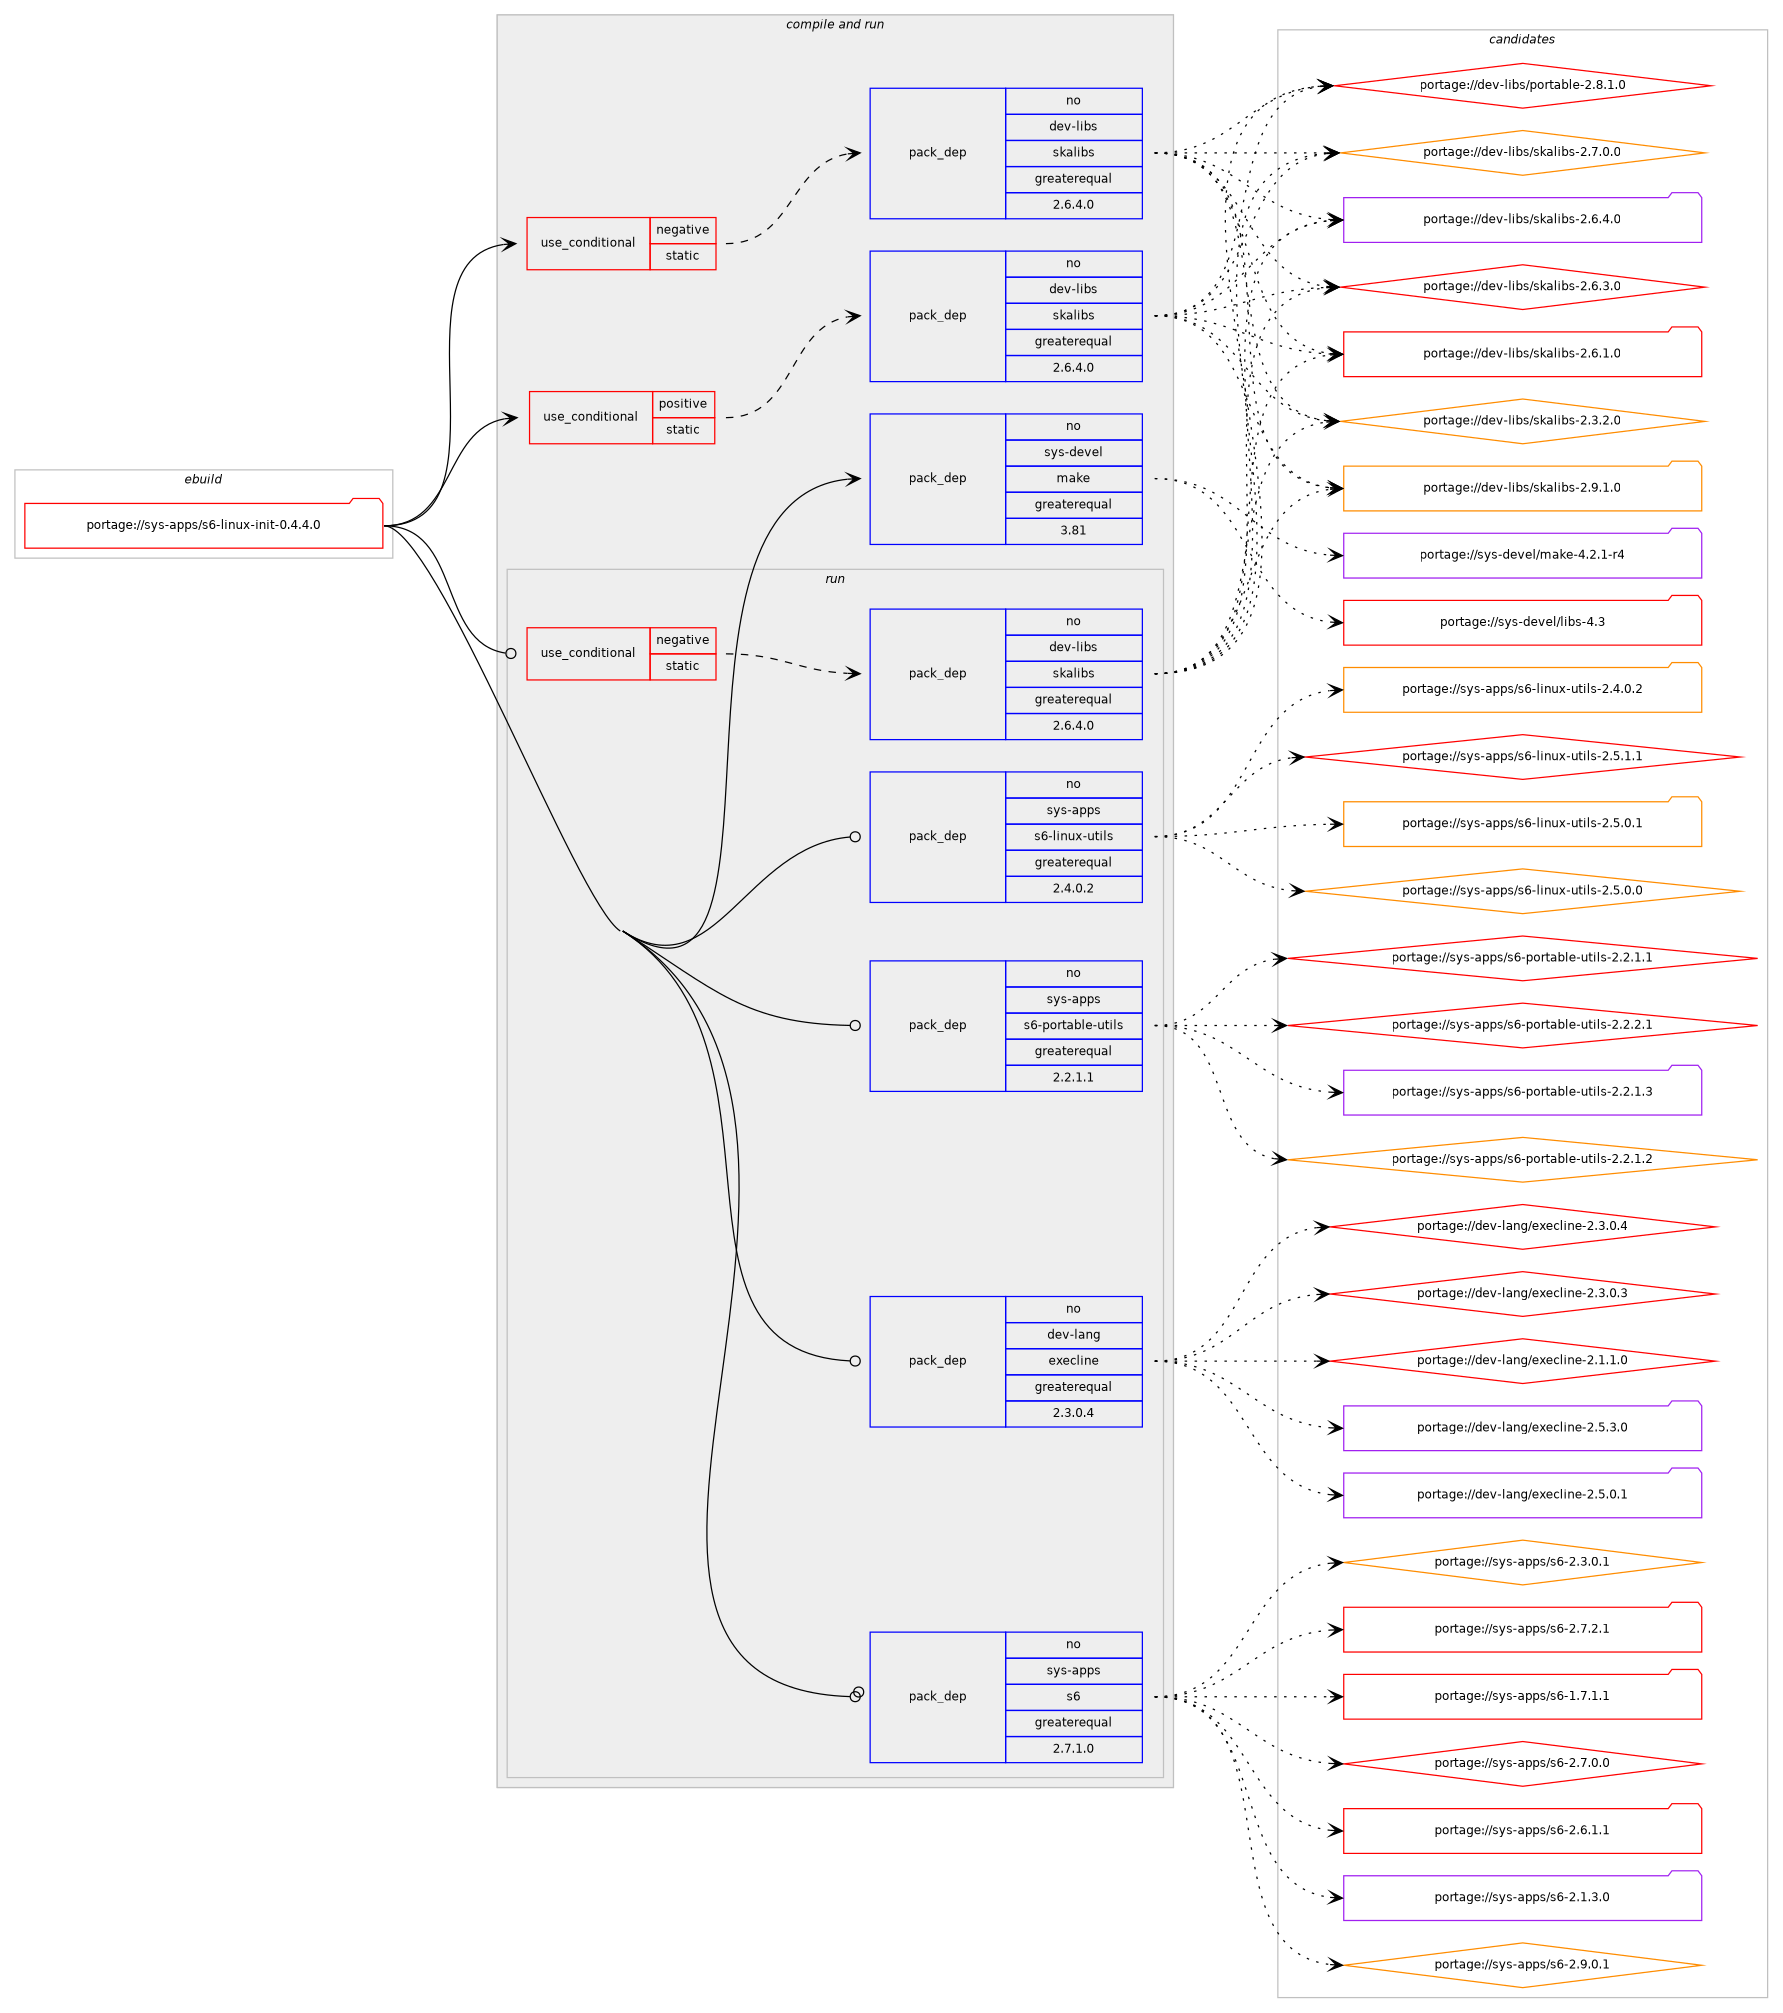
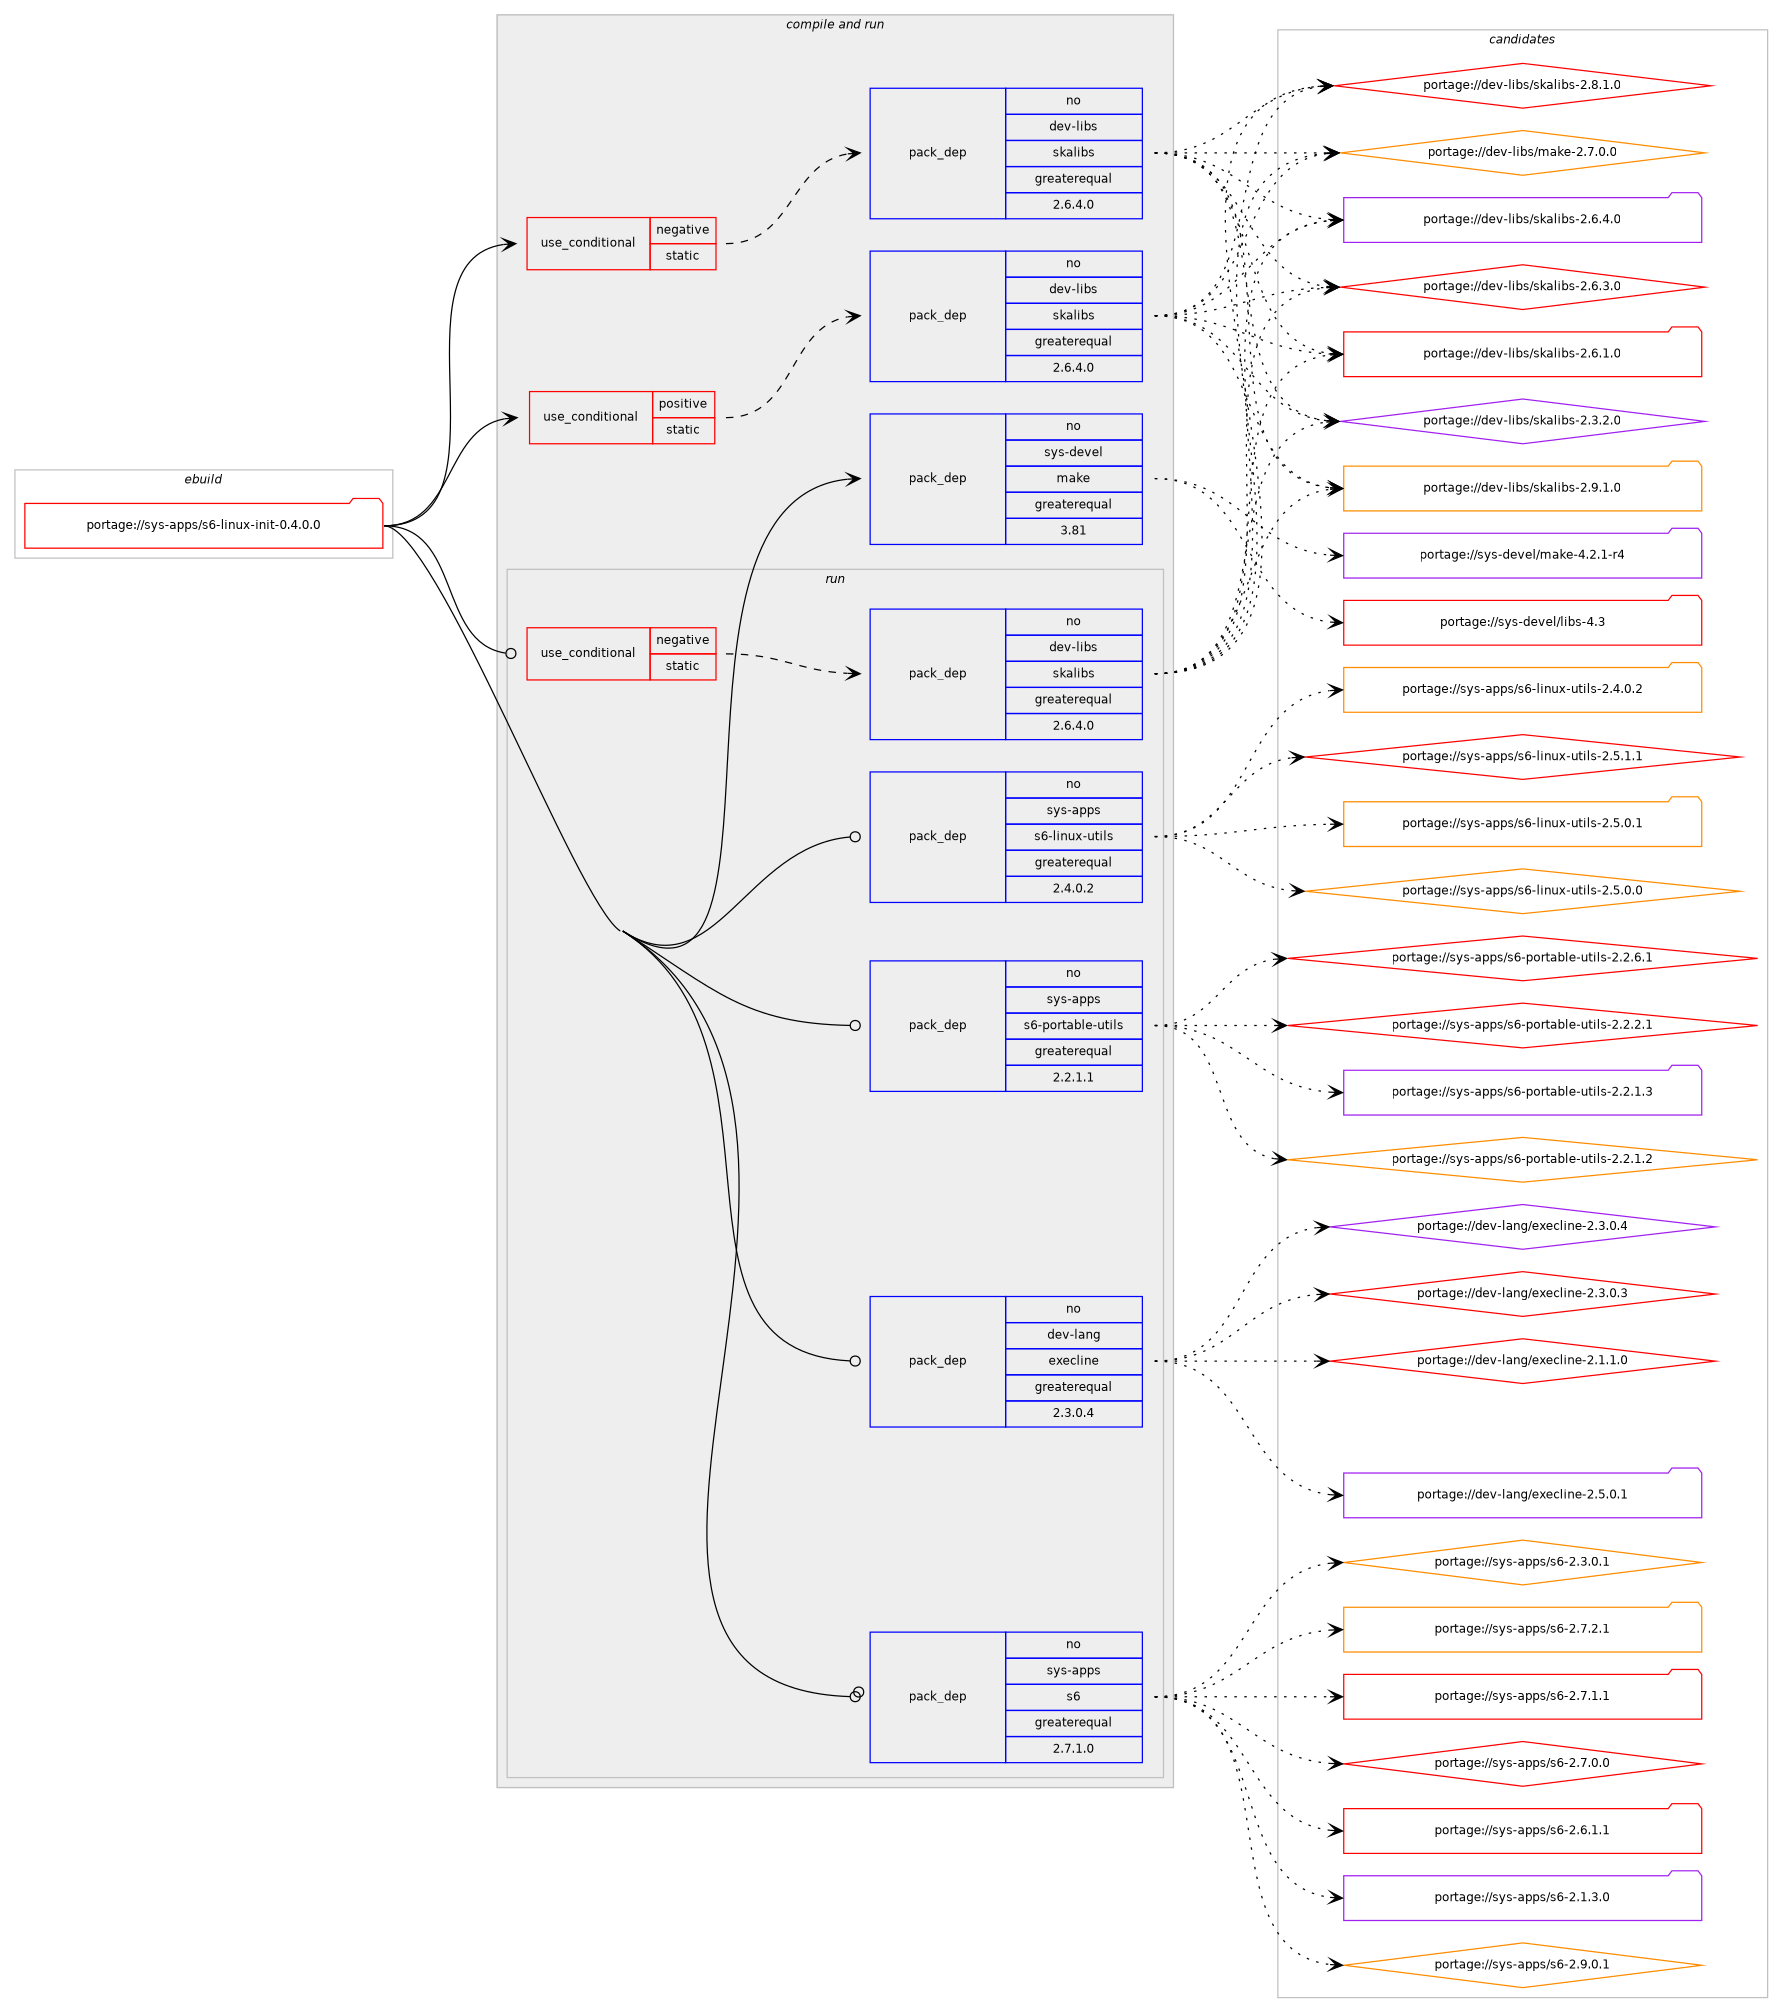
(1523, 86) -> (1523, 86)
(1523, 153) -> (1523, 153)
(1523, 421) -> (1523, 421)
(204, 526) -> (204, 526)
(1523, 958) -> (1523, 958)
(1523, 1227) -> (1523, 1227)
(1523, 1428) -> none
(1523, 1630) -> (1523, 1630)
(1523, 1697) -> (1523, 1697)
